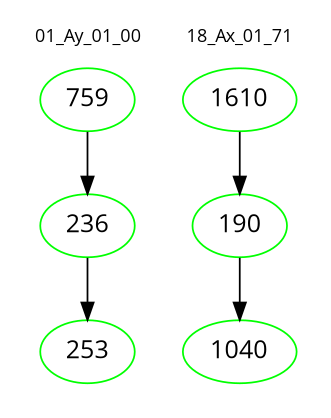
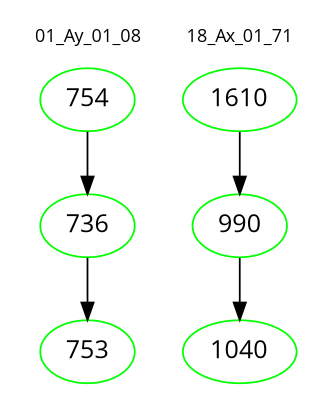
(88, 38) -> (88, 38)
(88, 100) -> (88, 100)
(88, 226) -> (88, 226)
(240, 226) -> (240, 226)
(88, 352) -> (88, 352)
